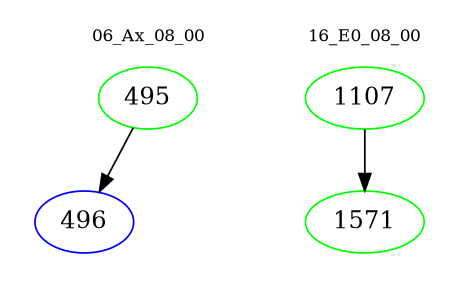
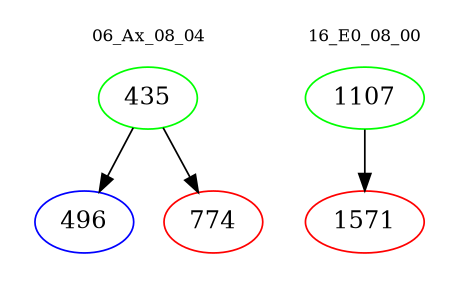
(149, 37) -> (149, 37)
(148, 98) -> (148, 98)
none -> (213, 222)
(365, 222) -> (365, 222)
